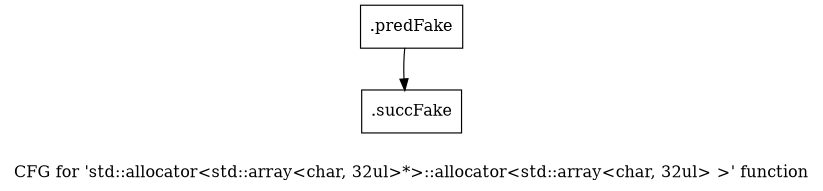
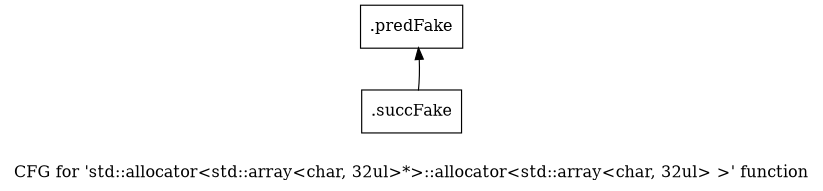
(404, 63) -> (419, 75)
